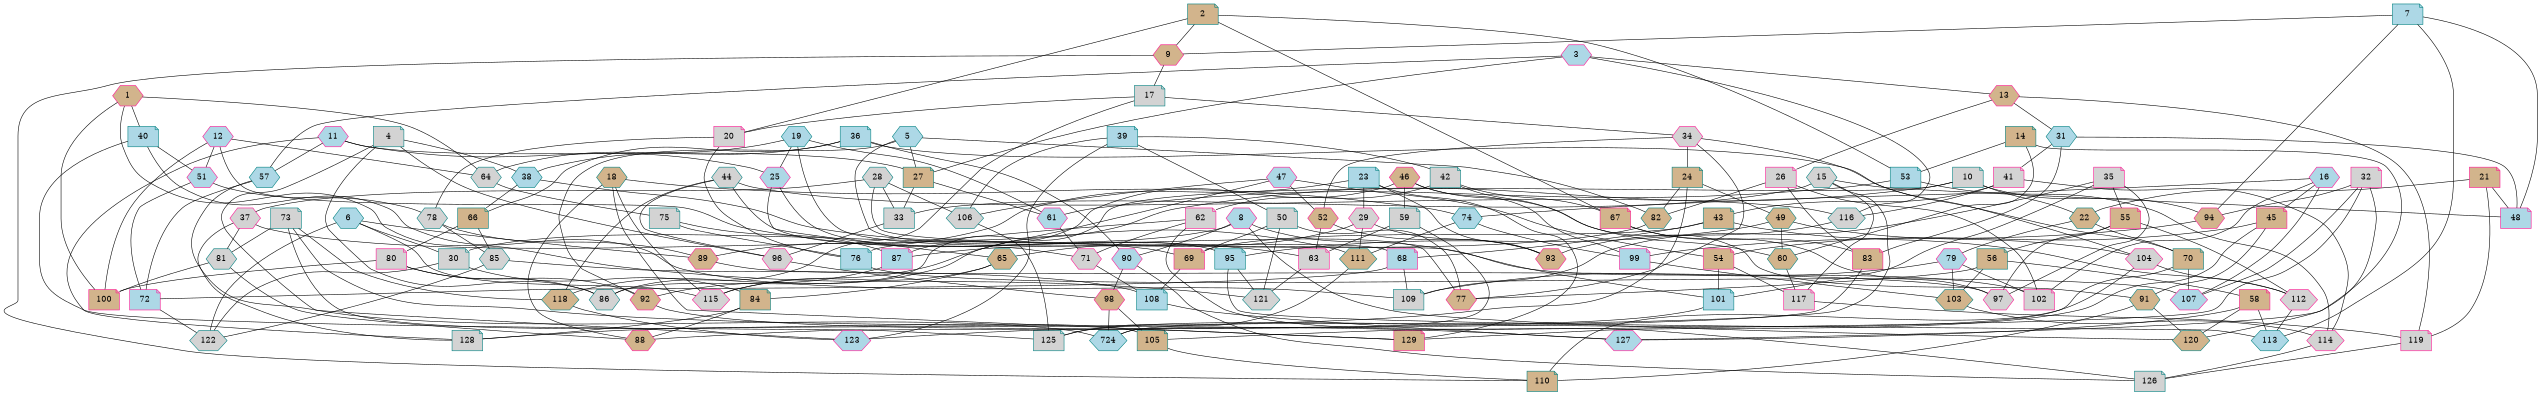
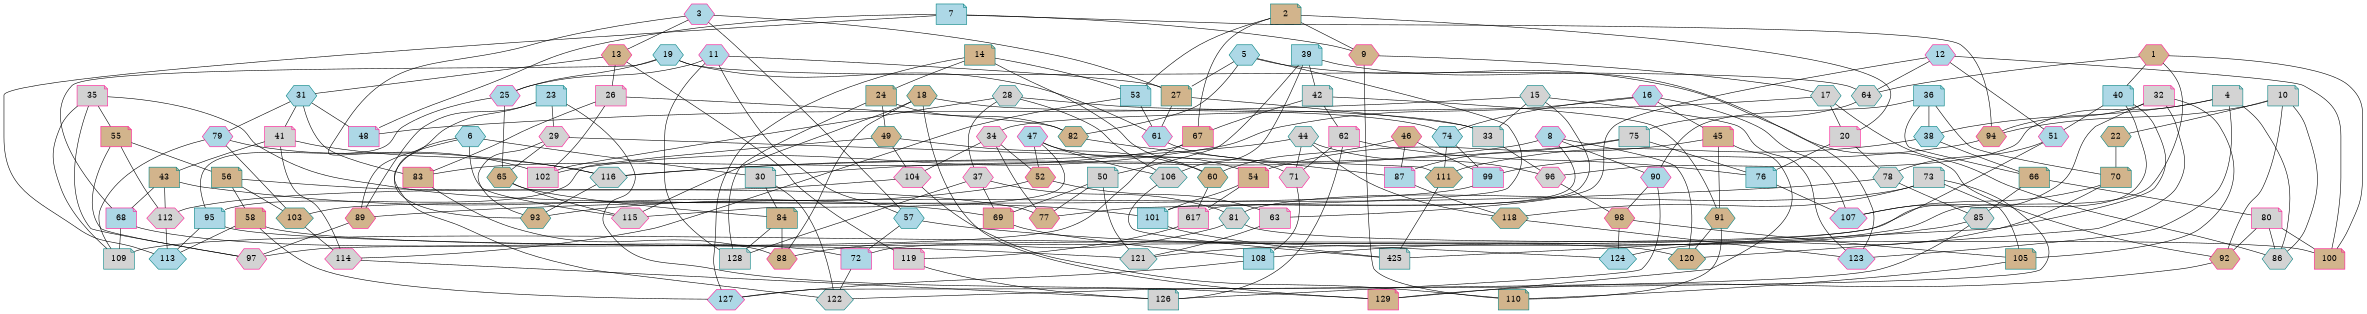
(1150, 96) -> (1826, 96)
(1687, 157) -> (920, 78)
none -> (1123, 162)
(2485, 177) -> none
(1405, 218) -> none
(2022, 233) -> (260, 116)
(1551, 259) -> (536, 218)
(1799, 300) -> (1193, 218)
(1049, 341) -> (1395, 259)
(1108, 341) -> (1618, 259)
